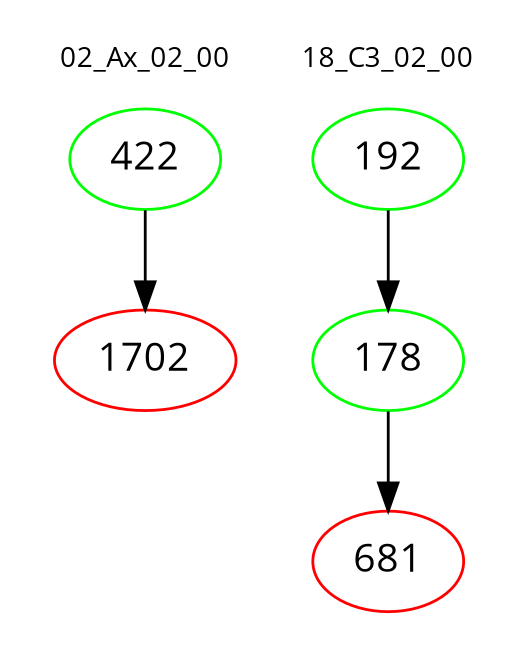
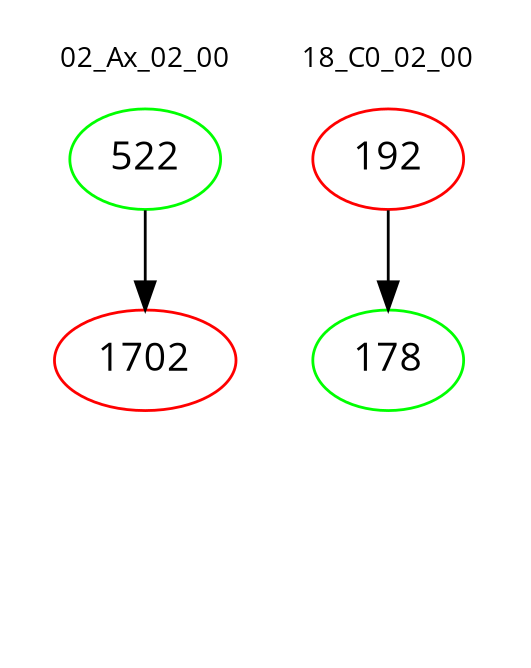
(388, 60) -> (388, 60)
(145, 159) -> (145, 159)
(388, 159) -> (388, 159)
(388, 561) -> none
